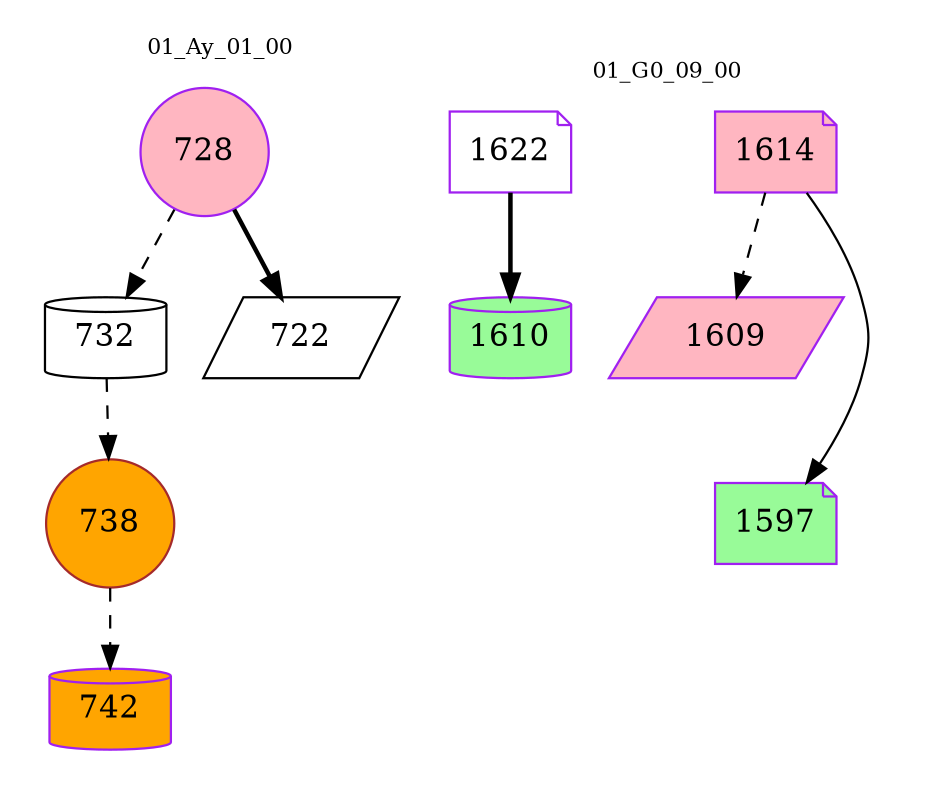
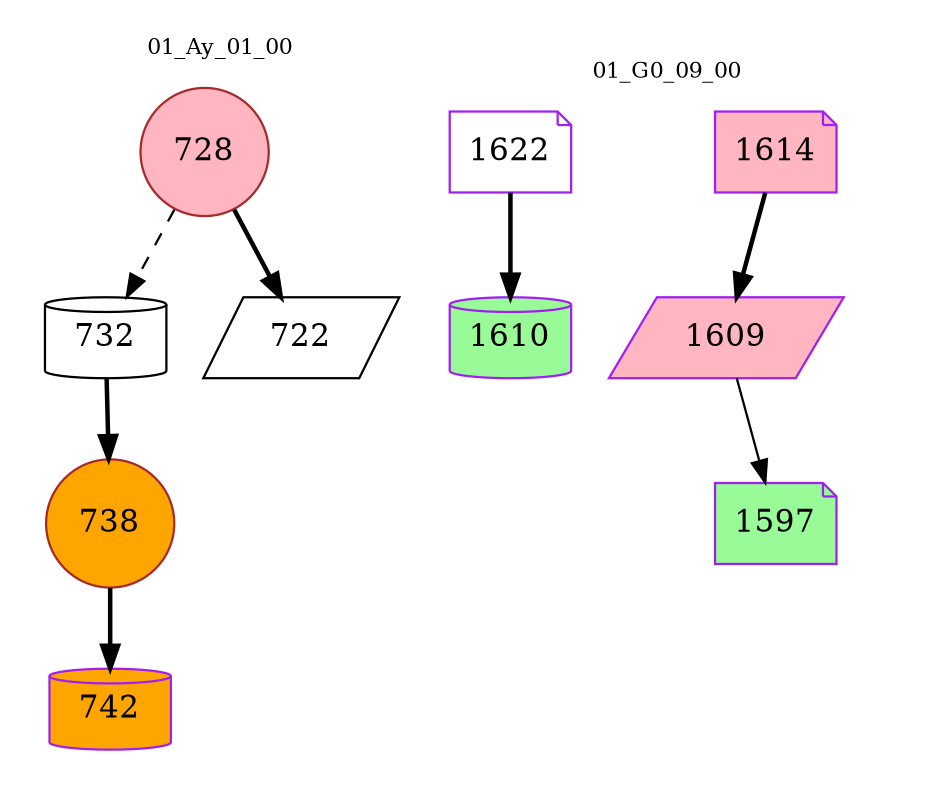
(205, 152) -> (205, 152)
(754, 234) -> (754, 234)
(868, 326) -> (748, 419)
(107, 407) -> (107, 407)
(110, 617) -> (110, 617)
